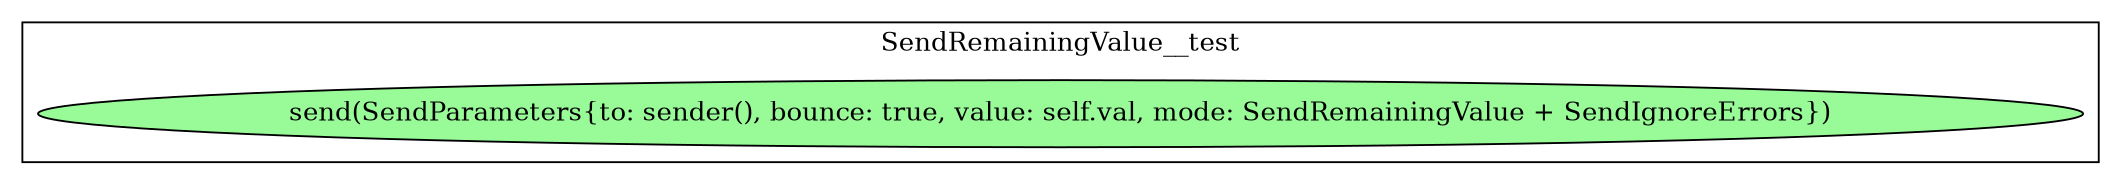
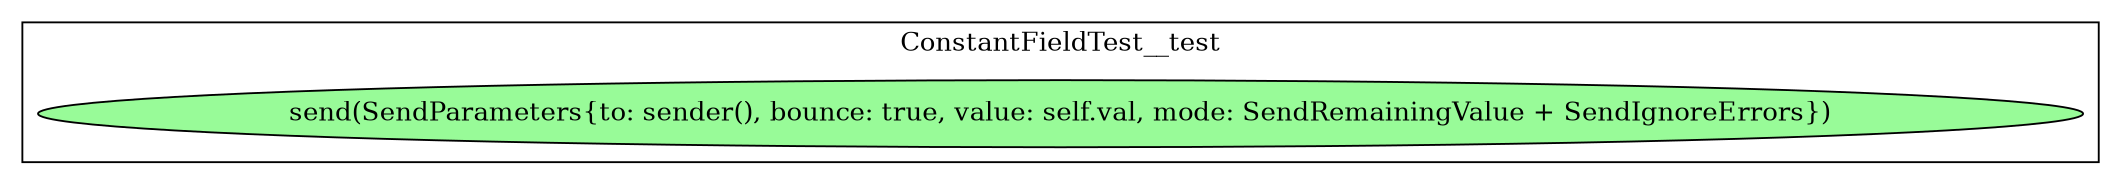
(1061, 44) -> (1061, 44)
